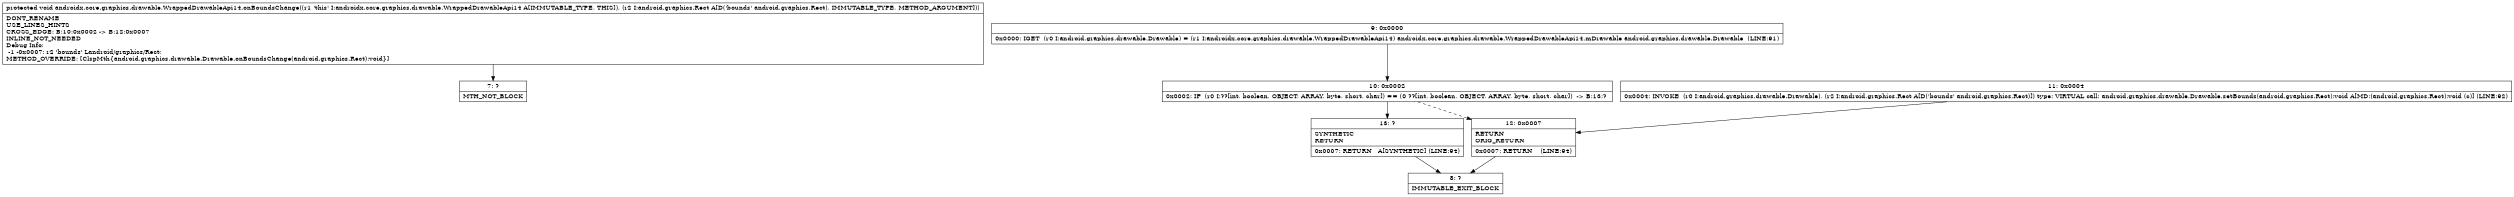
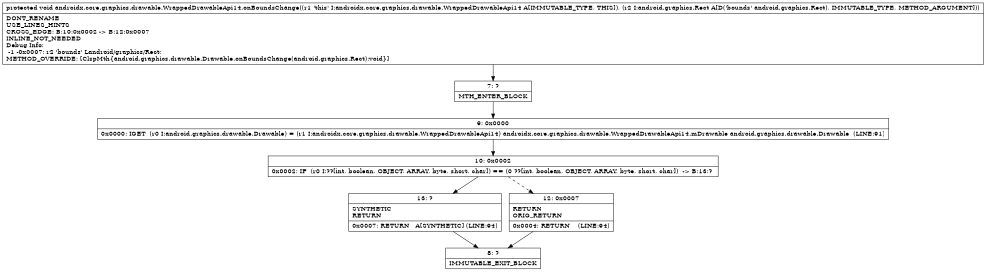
(2066, 91) -> none
(493, 96) -> (493, 96)
none -> (493, 108)
(1524, 151) -> (561, 226)
